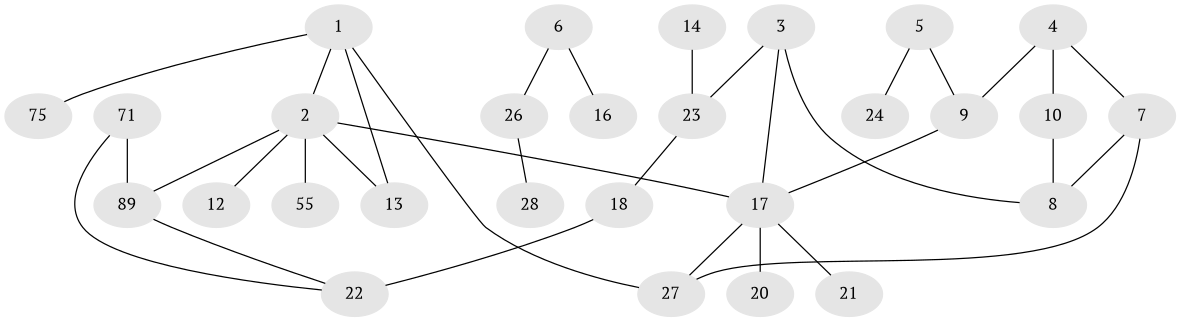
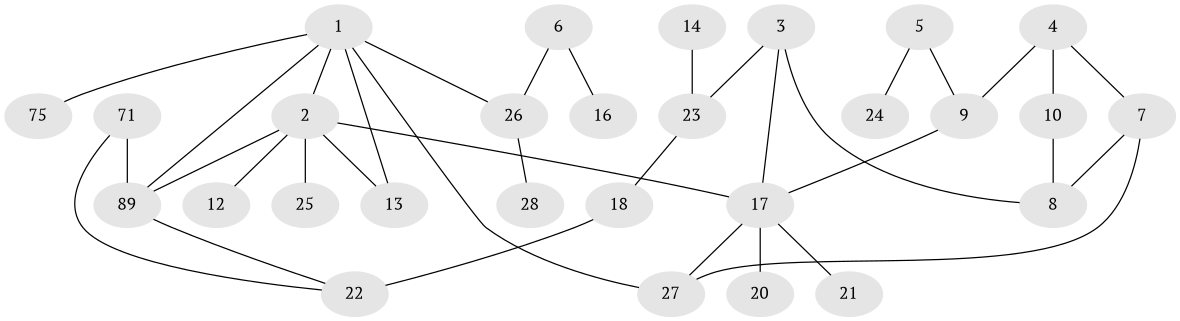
none -> (426, 72)
none -> (233, 116)
(305, 205) -> (305, 205)
